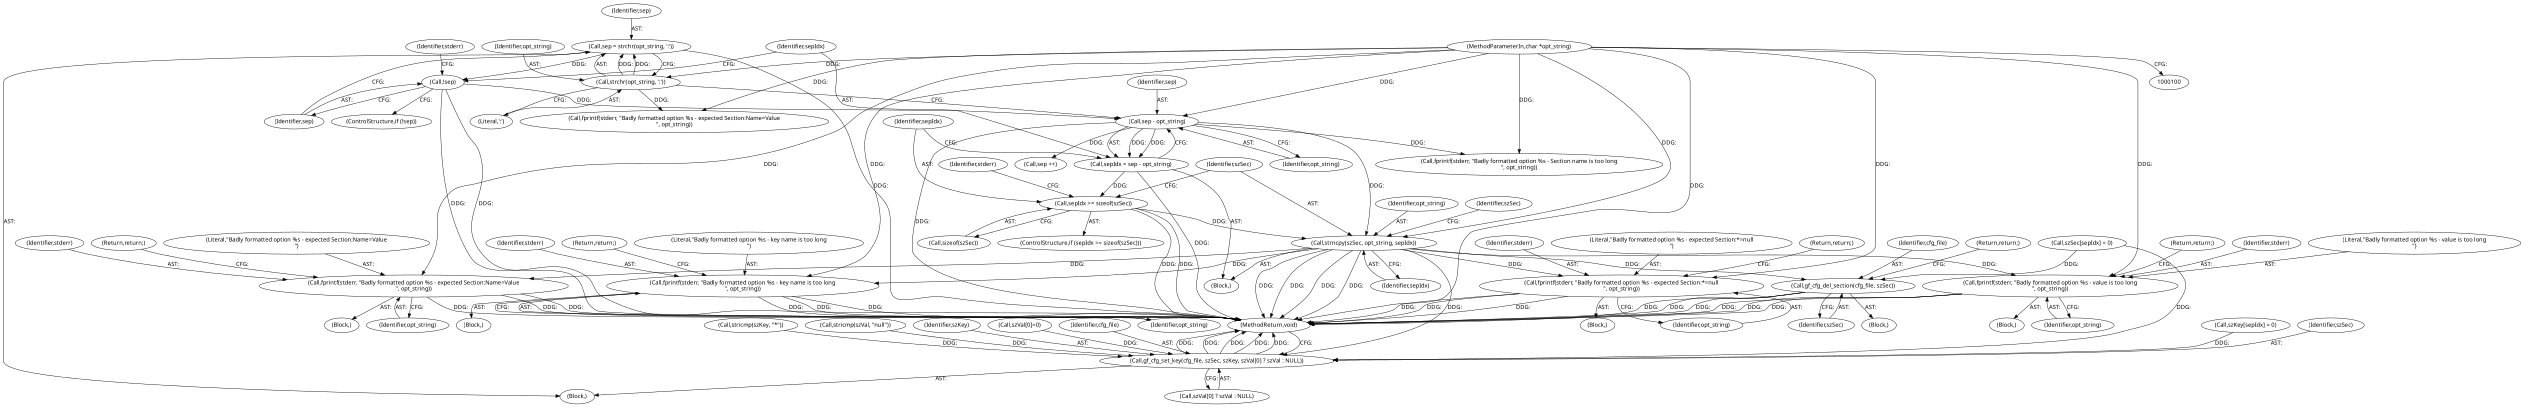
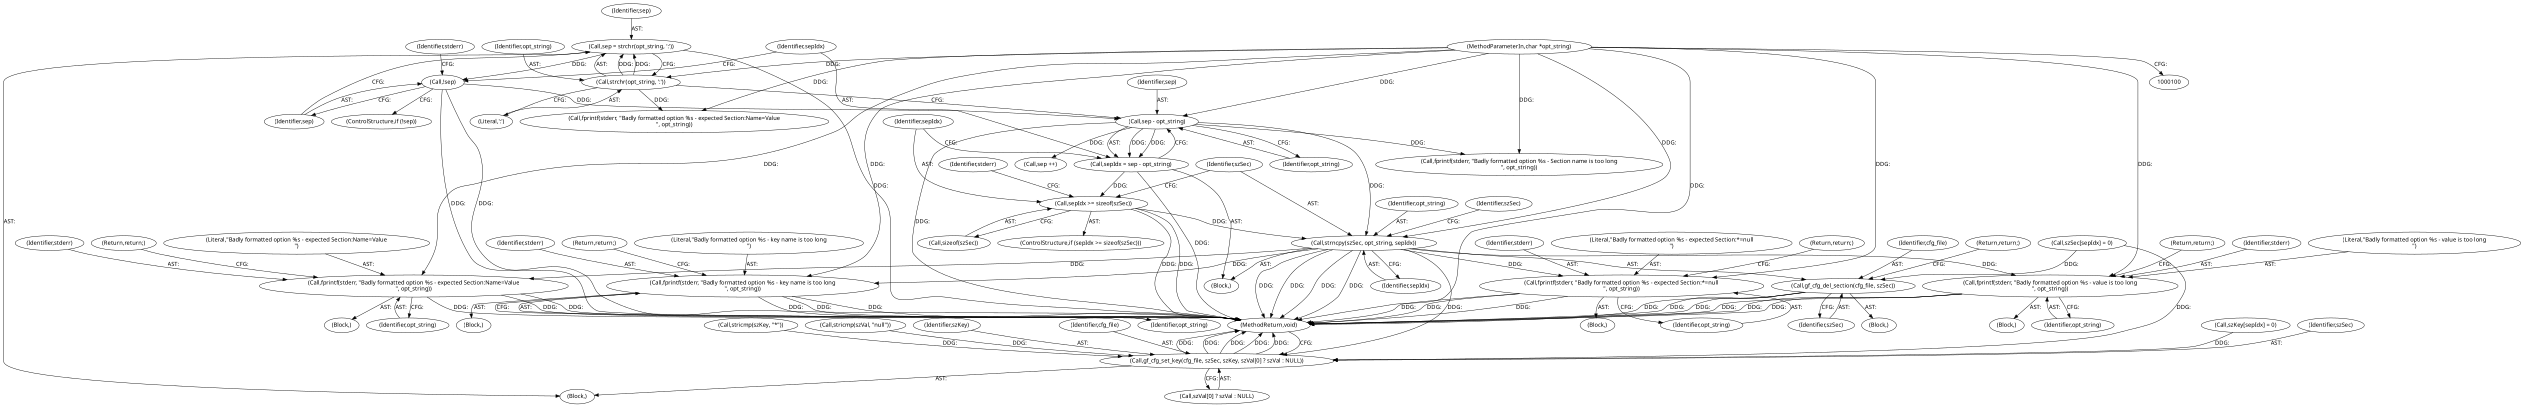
(1634, 265) -> (1634, 265)
(1020, 325) -> none
